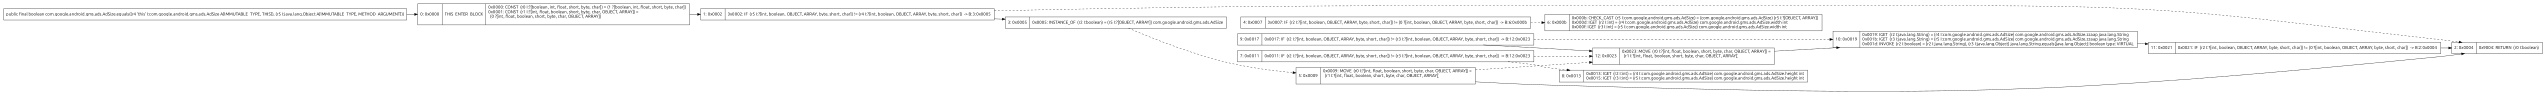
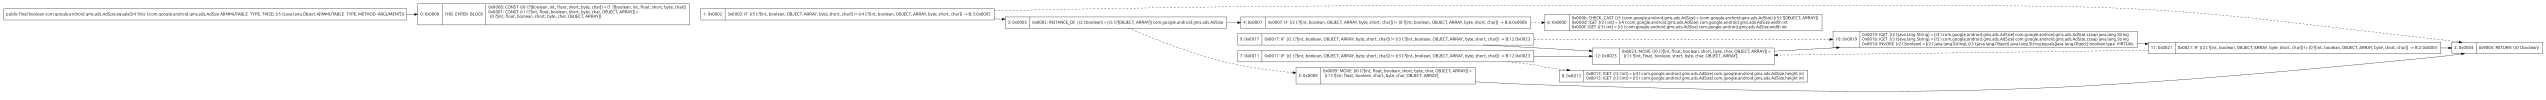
(694, 14) -> none
none -> (1232, 23)
(1562, 56) -> (1562, 56)
(1530, 66) -> (1963, 53)
